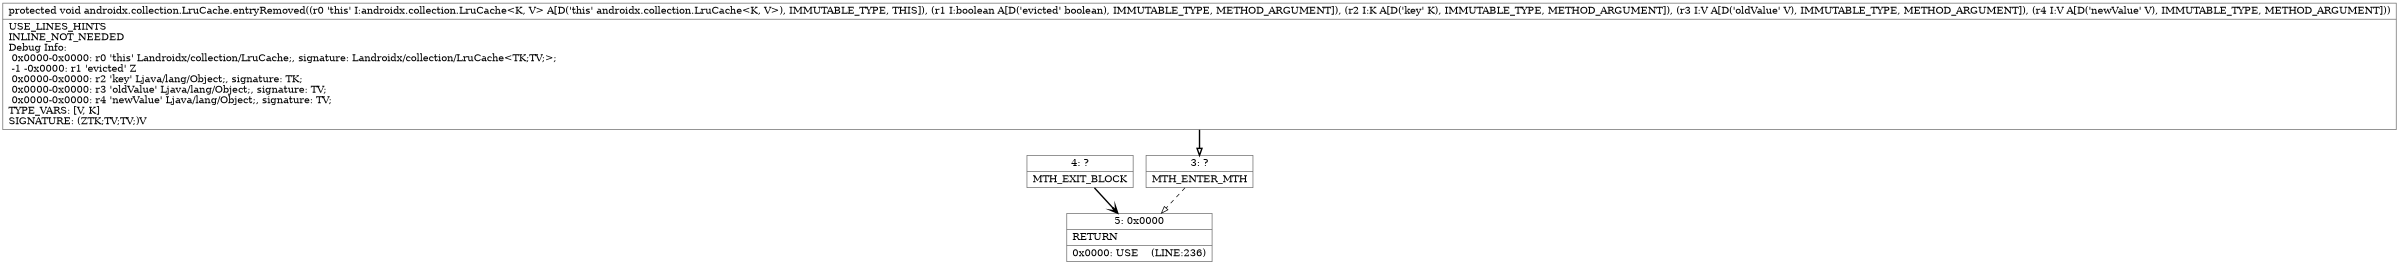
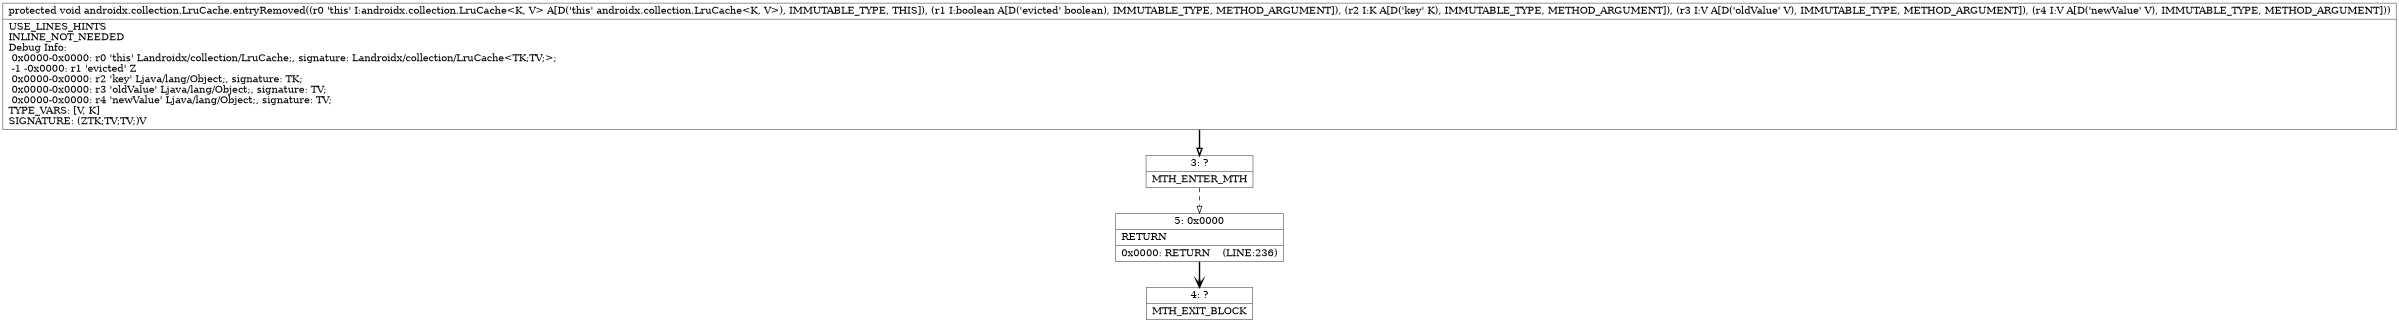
(1104, 198) -> (1200, 271)
(1139, 253) -> (1200, 253)
